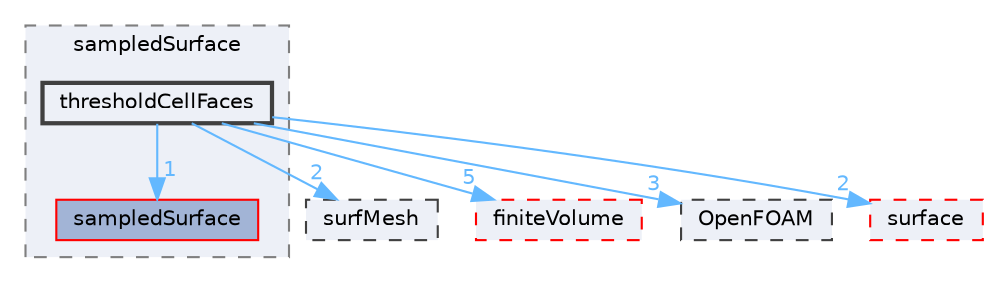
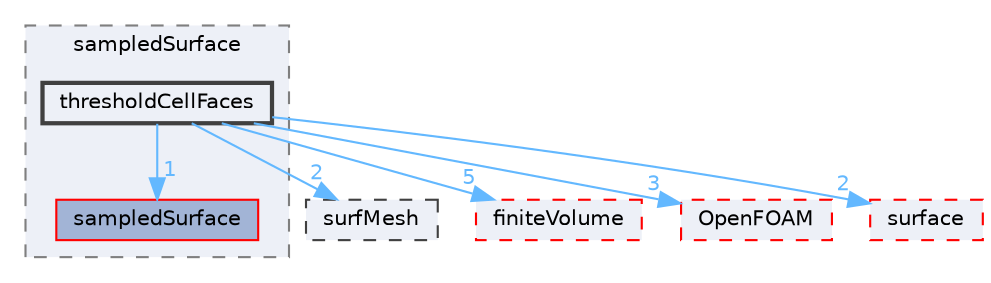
(756, 220) -> (756, 220)
